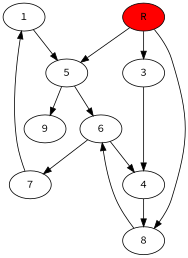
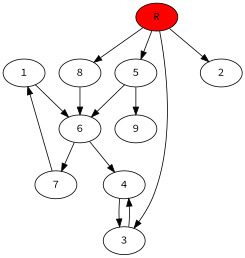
(43, 42) -> (49, 98)
none -> (221, 73)
(144, 209) -> (119, 209)
